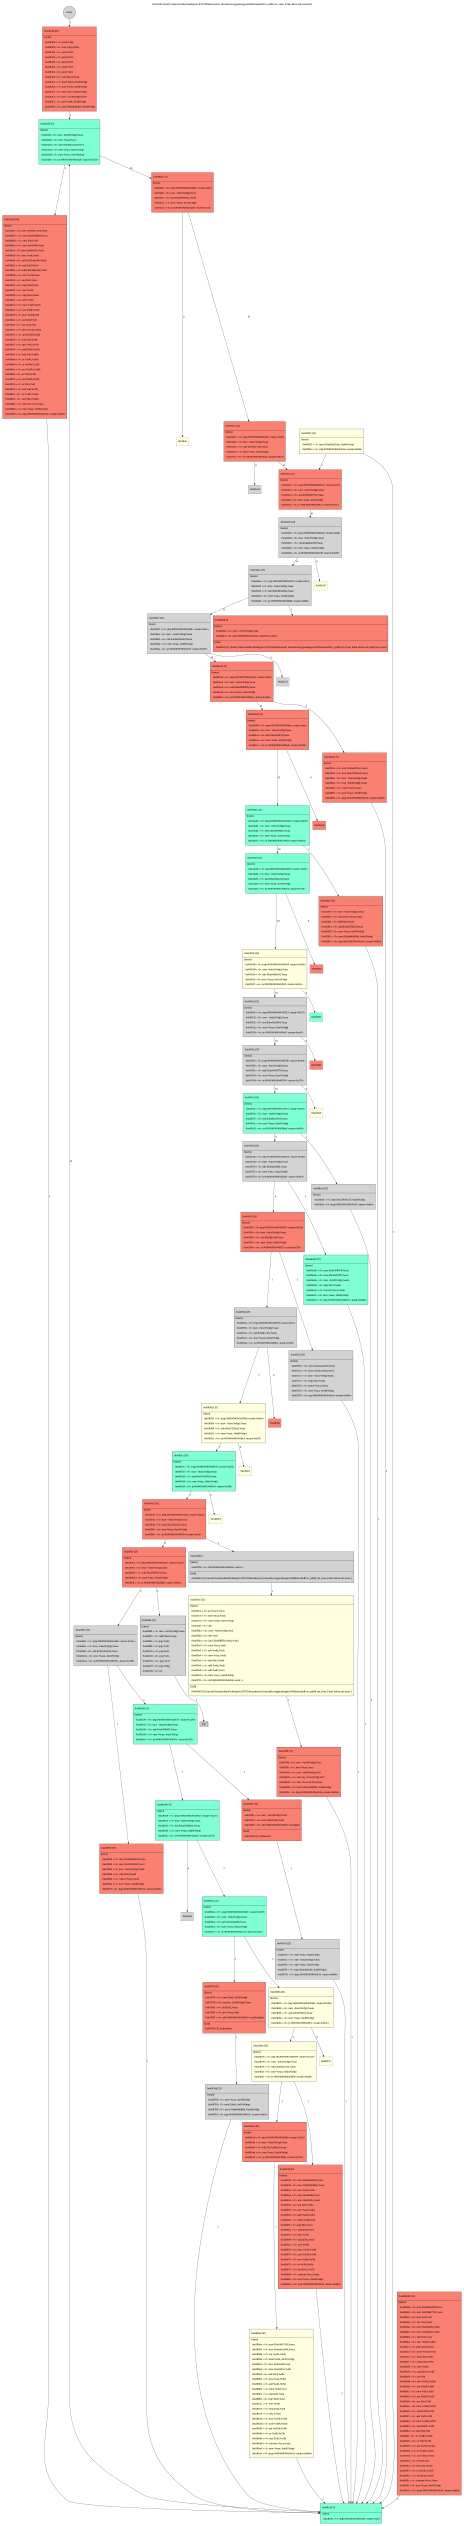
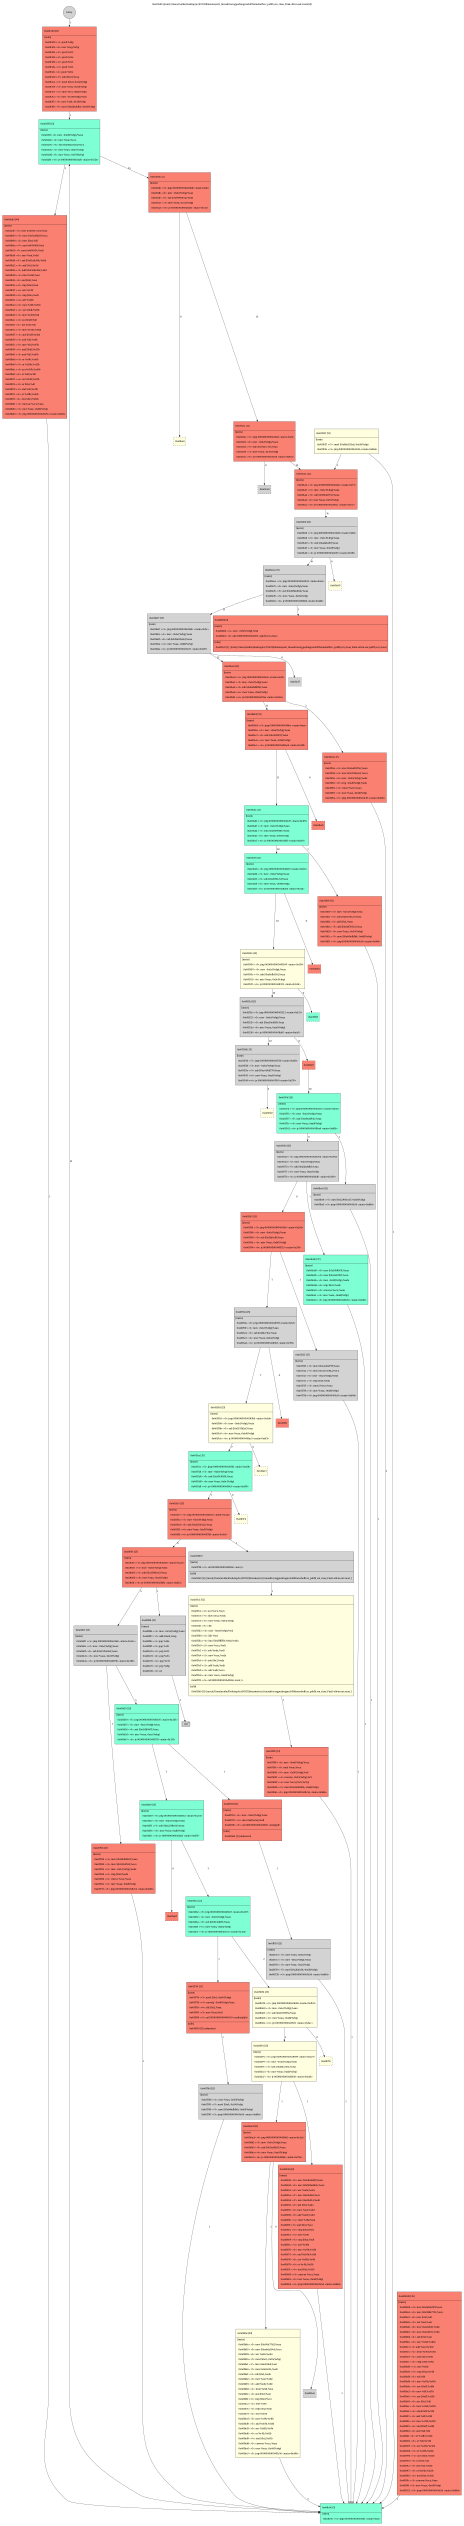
(275, 1088) -> (309, 1081)
(187, 1917) -> (172, 1917)
none -> (310, 2394)
